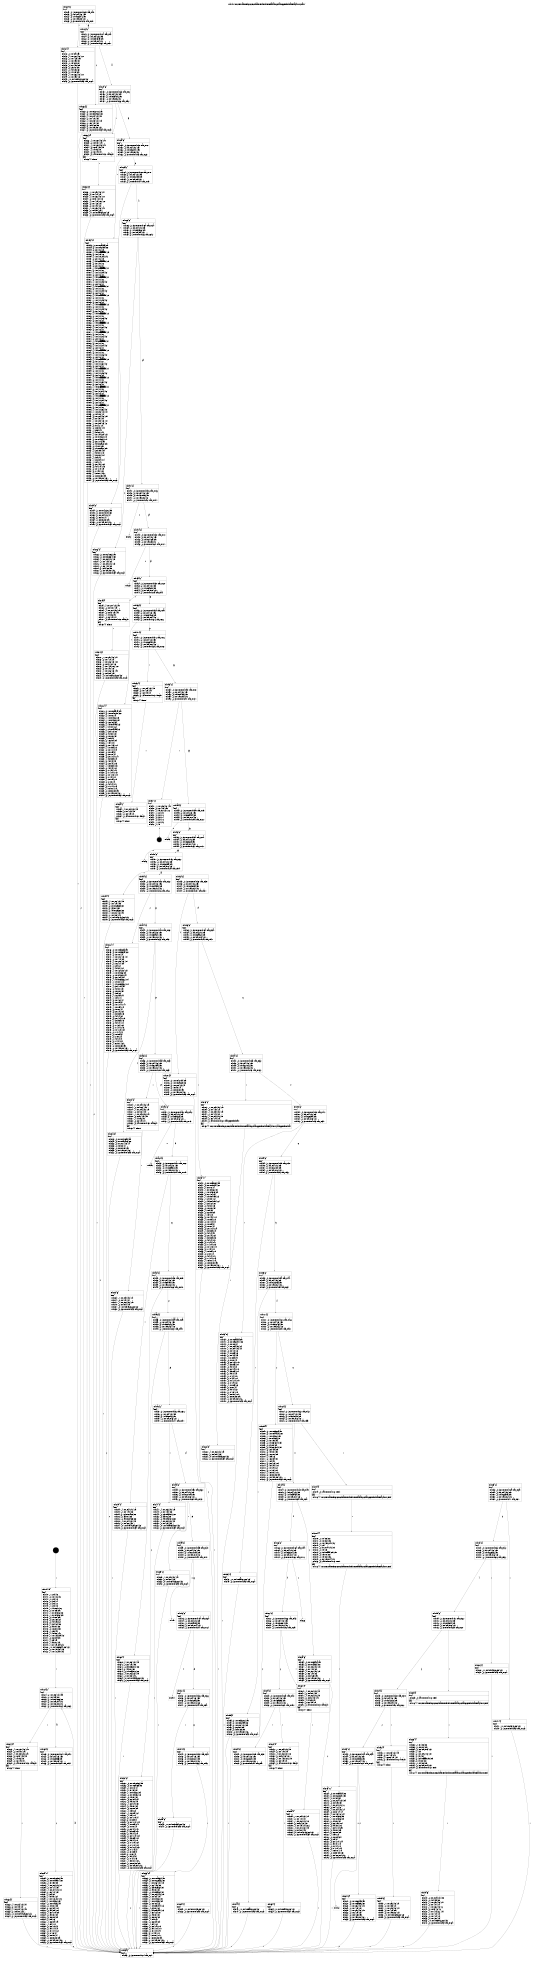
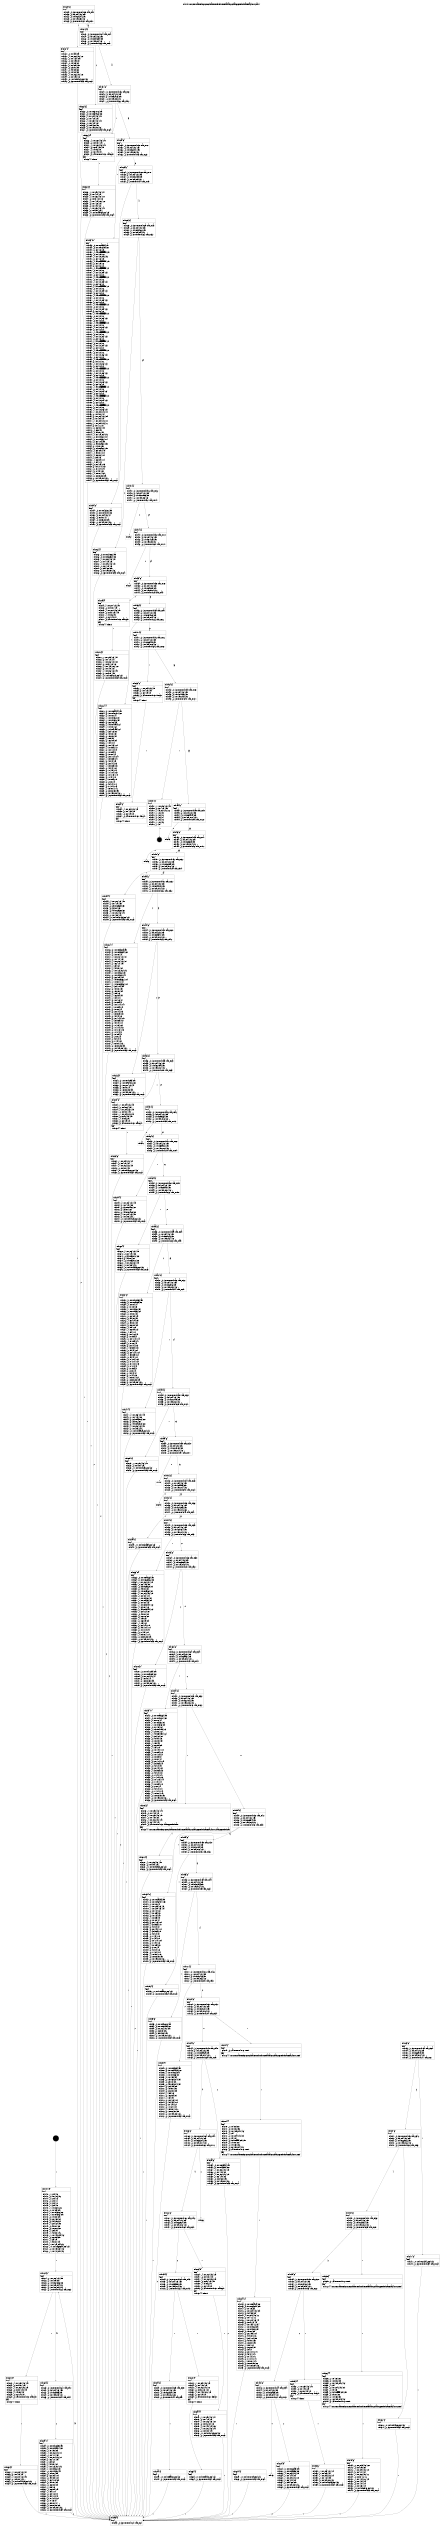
none -> (181, 1543)
